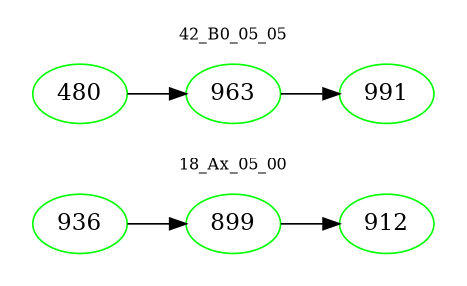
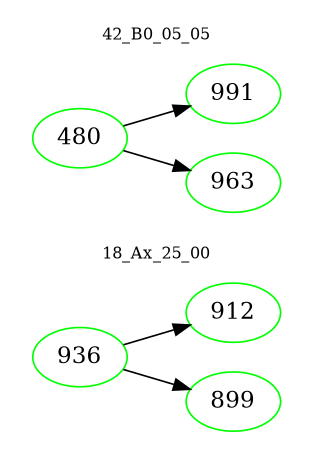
(302, 94) -> (149, 118)
(233, 165) -> (157, 254)
(302, 224) -> (149, 337)
